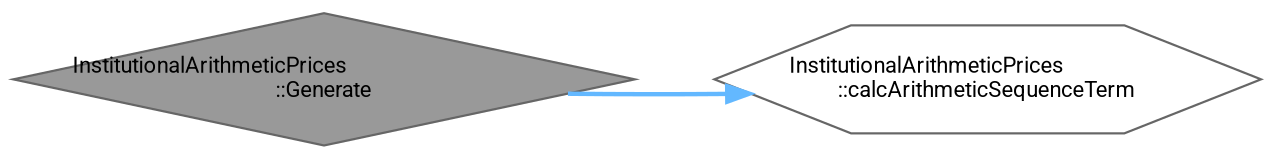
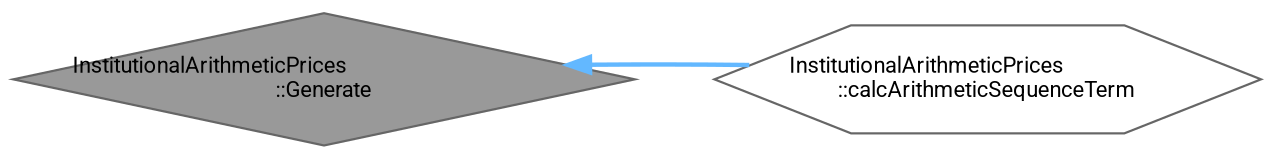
(647, 94) -> (670, 64)
